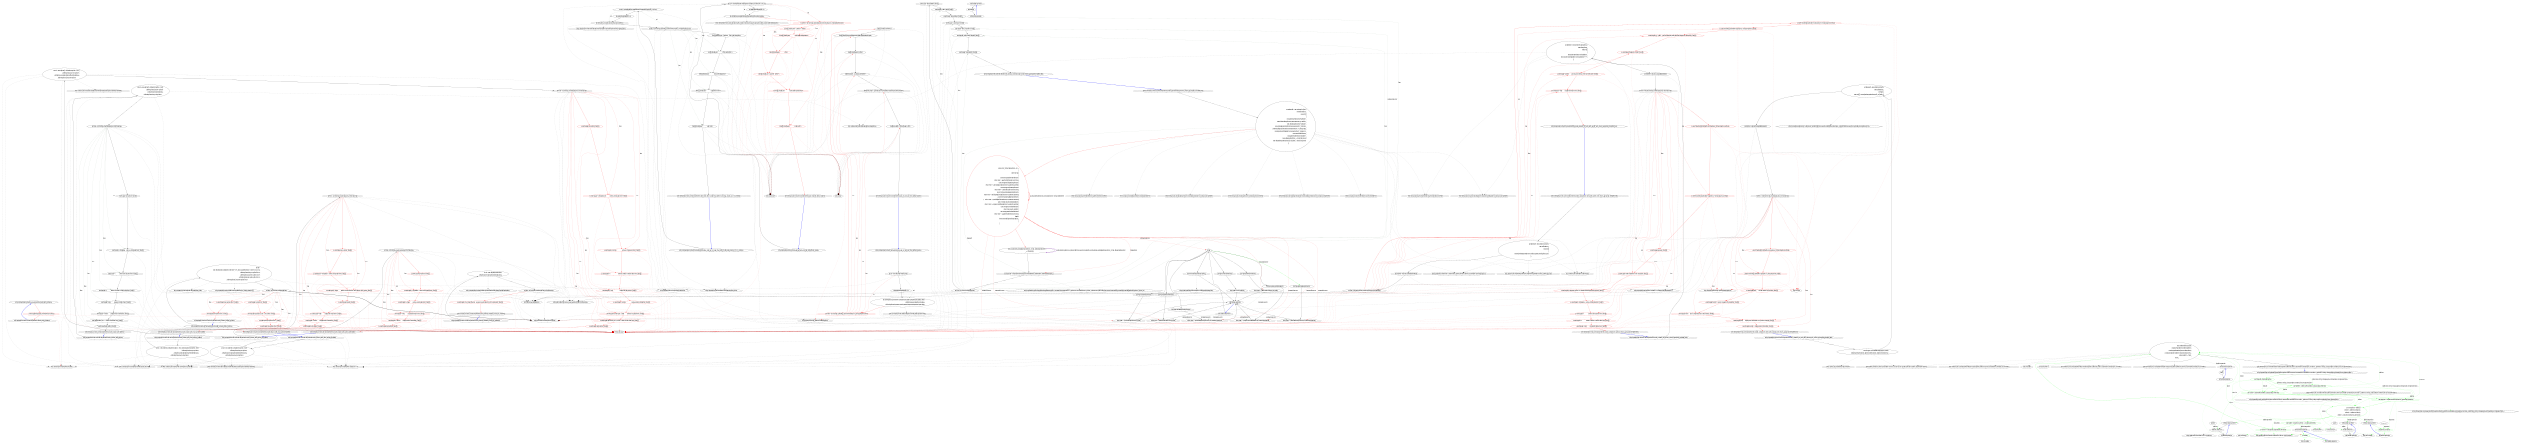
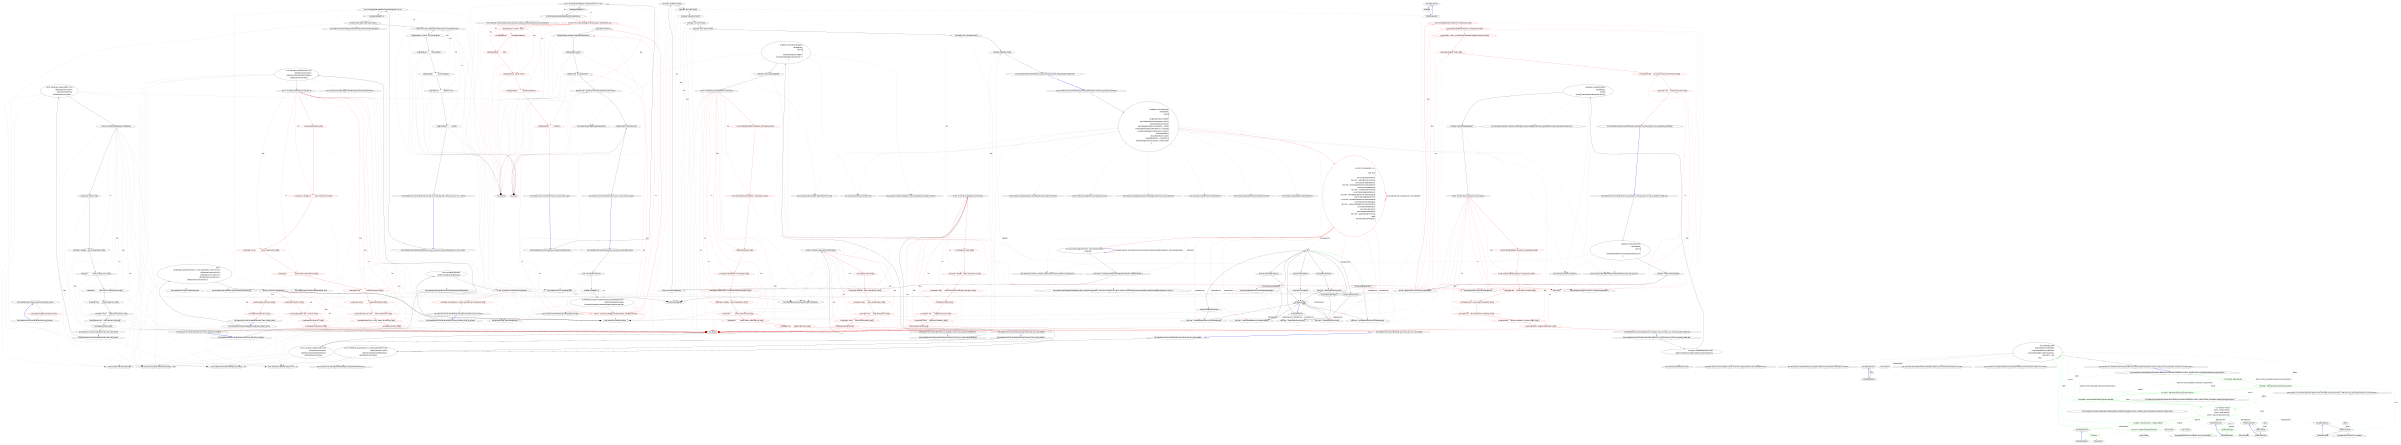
(1392, 99) -> (687, 99)
none -> (858, 196)
(2027, 367) -> none
